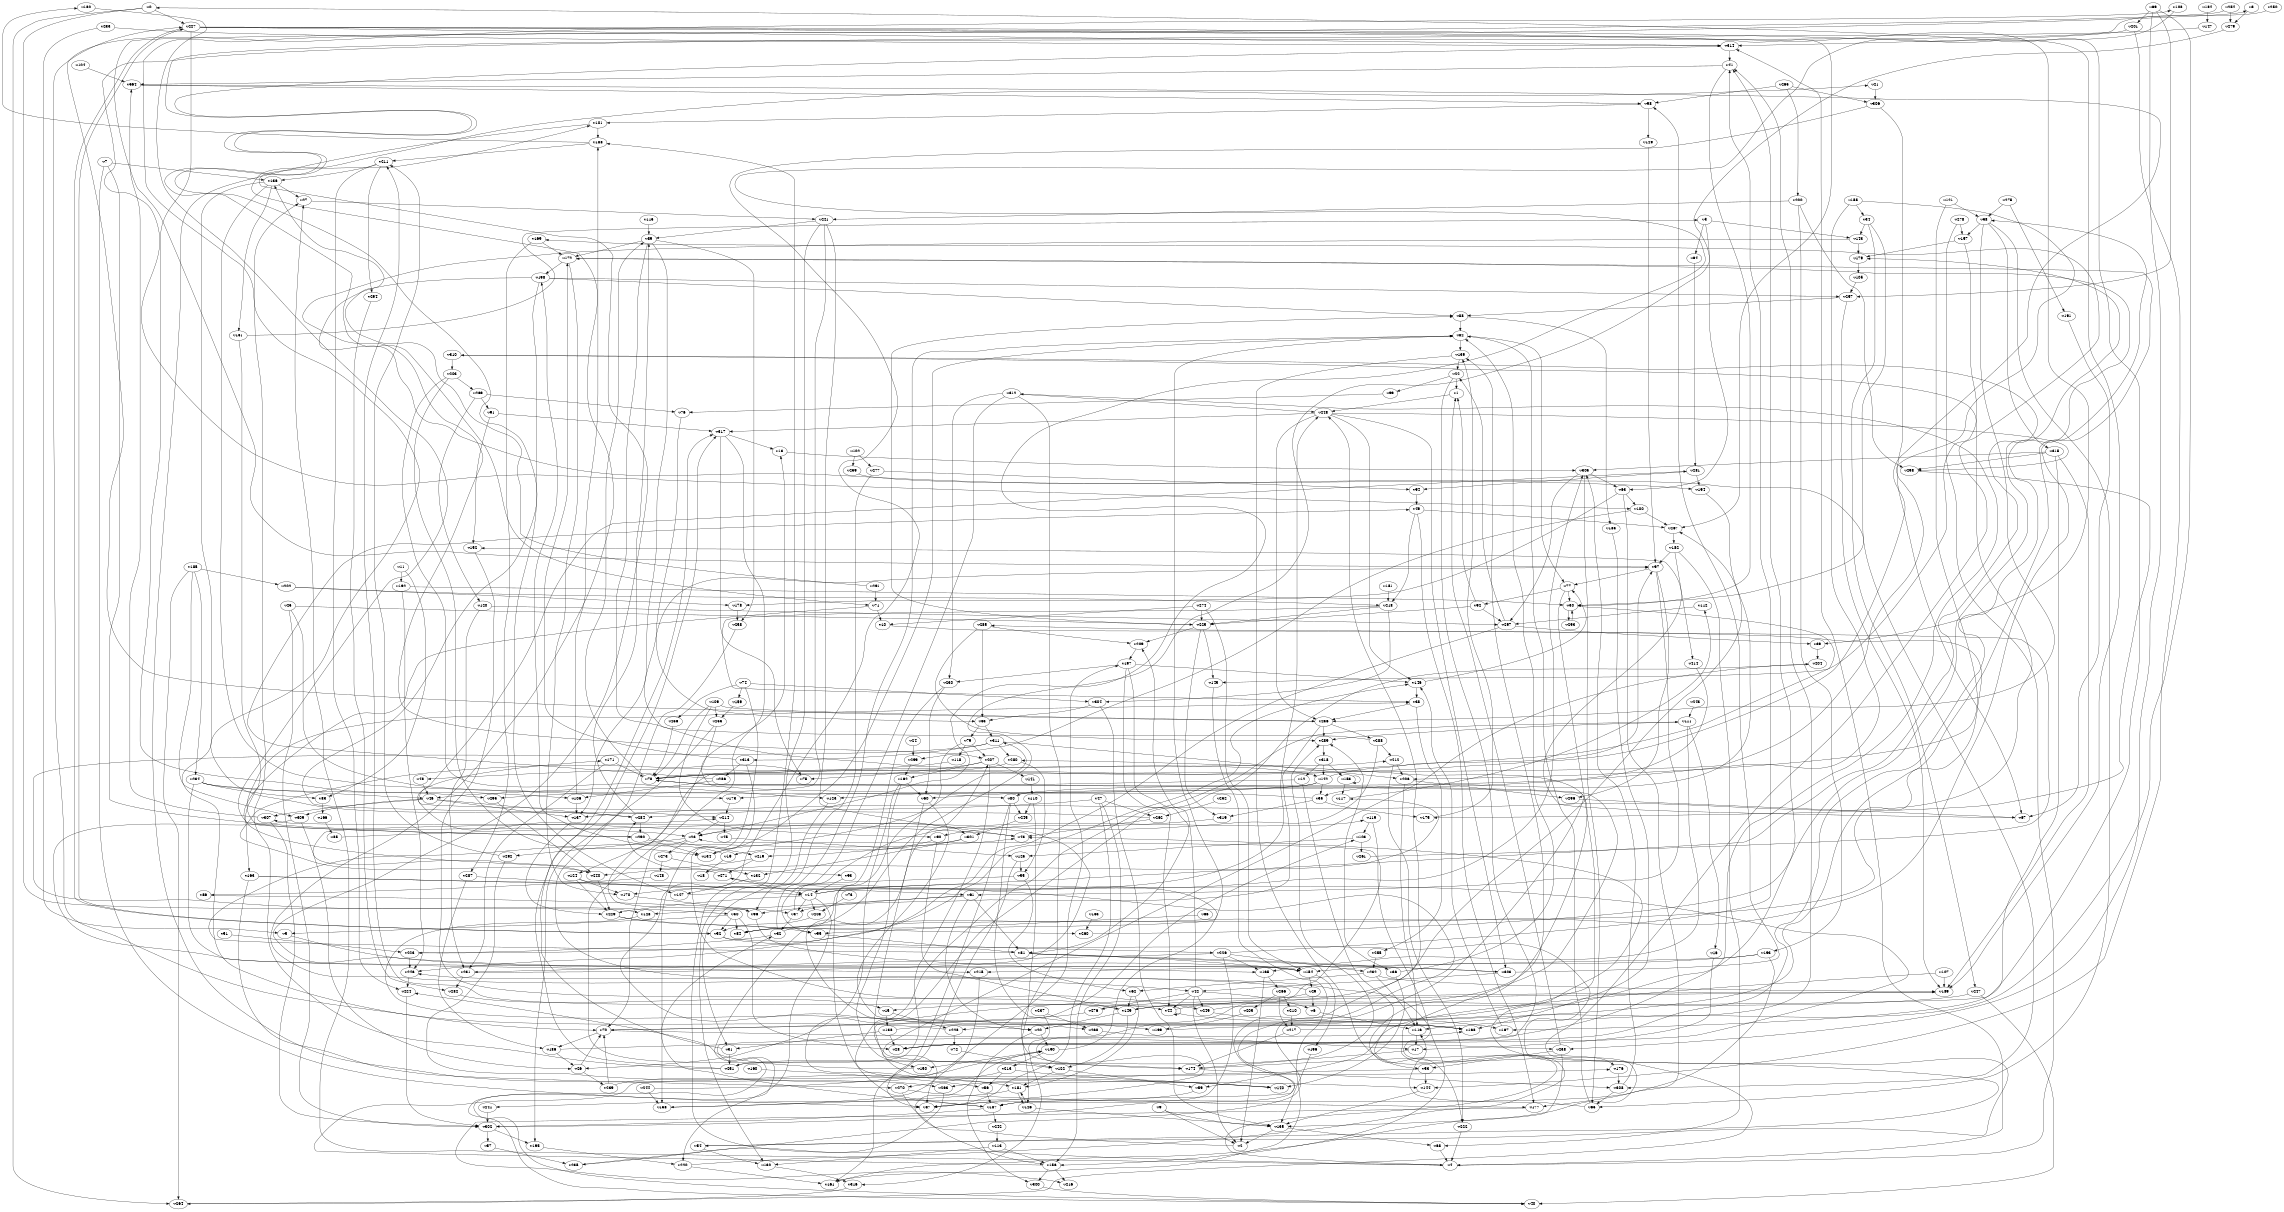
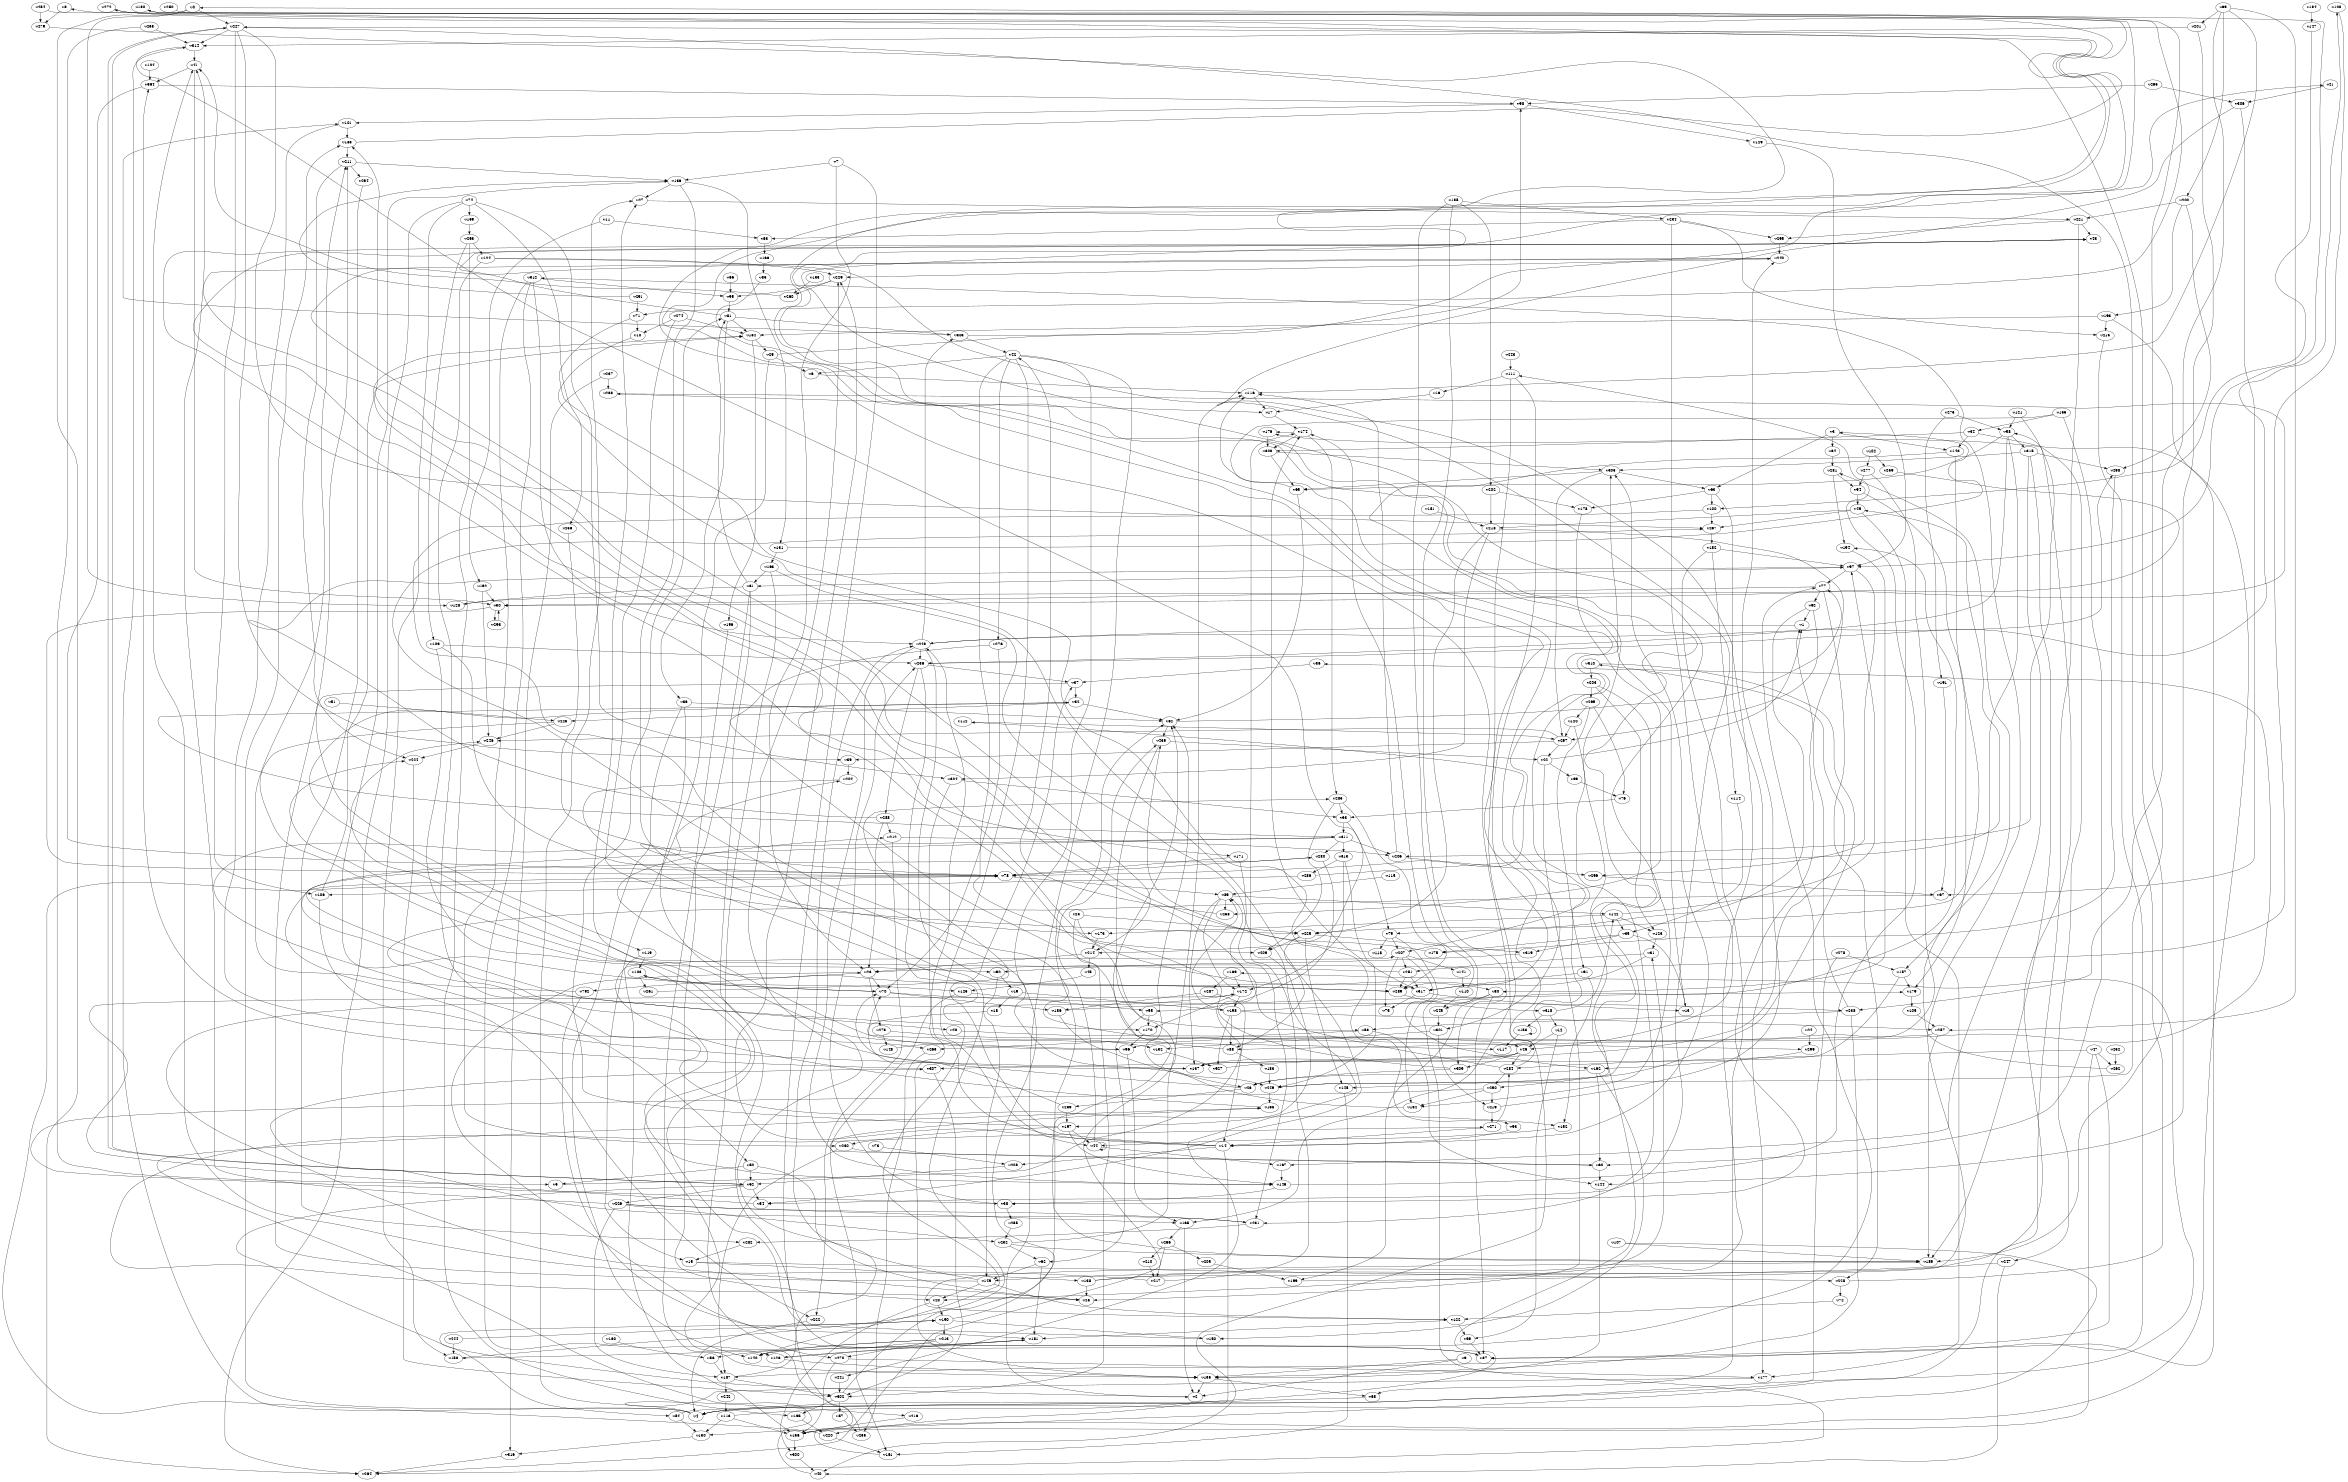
none -> (107, 8)
(1798, 140) -> (2221, 106)
(737, 229) -> (1201, 957)
(1460, 355) -> (1161, 741)
none -> (1332, 609)
(1693, 664) -> (1736, 799)
(716, 712) -> (432, 449)
(635, 770) -> (530, 862)
(1067, 831) -> none
(1646, 836) -> (1270, 1077)
(508, 857) -> (585, 992)
(679, 895) -> (1218, 1069)
none -> (1903, 908)
none -> (362, 922)
(736, 923) -> (755, 1193)
(1059, 1174) -> (860, 1424)
